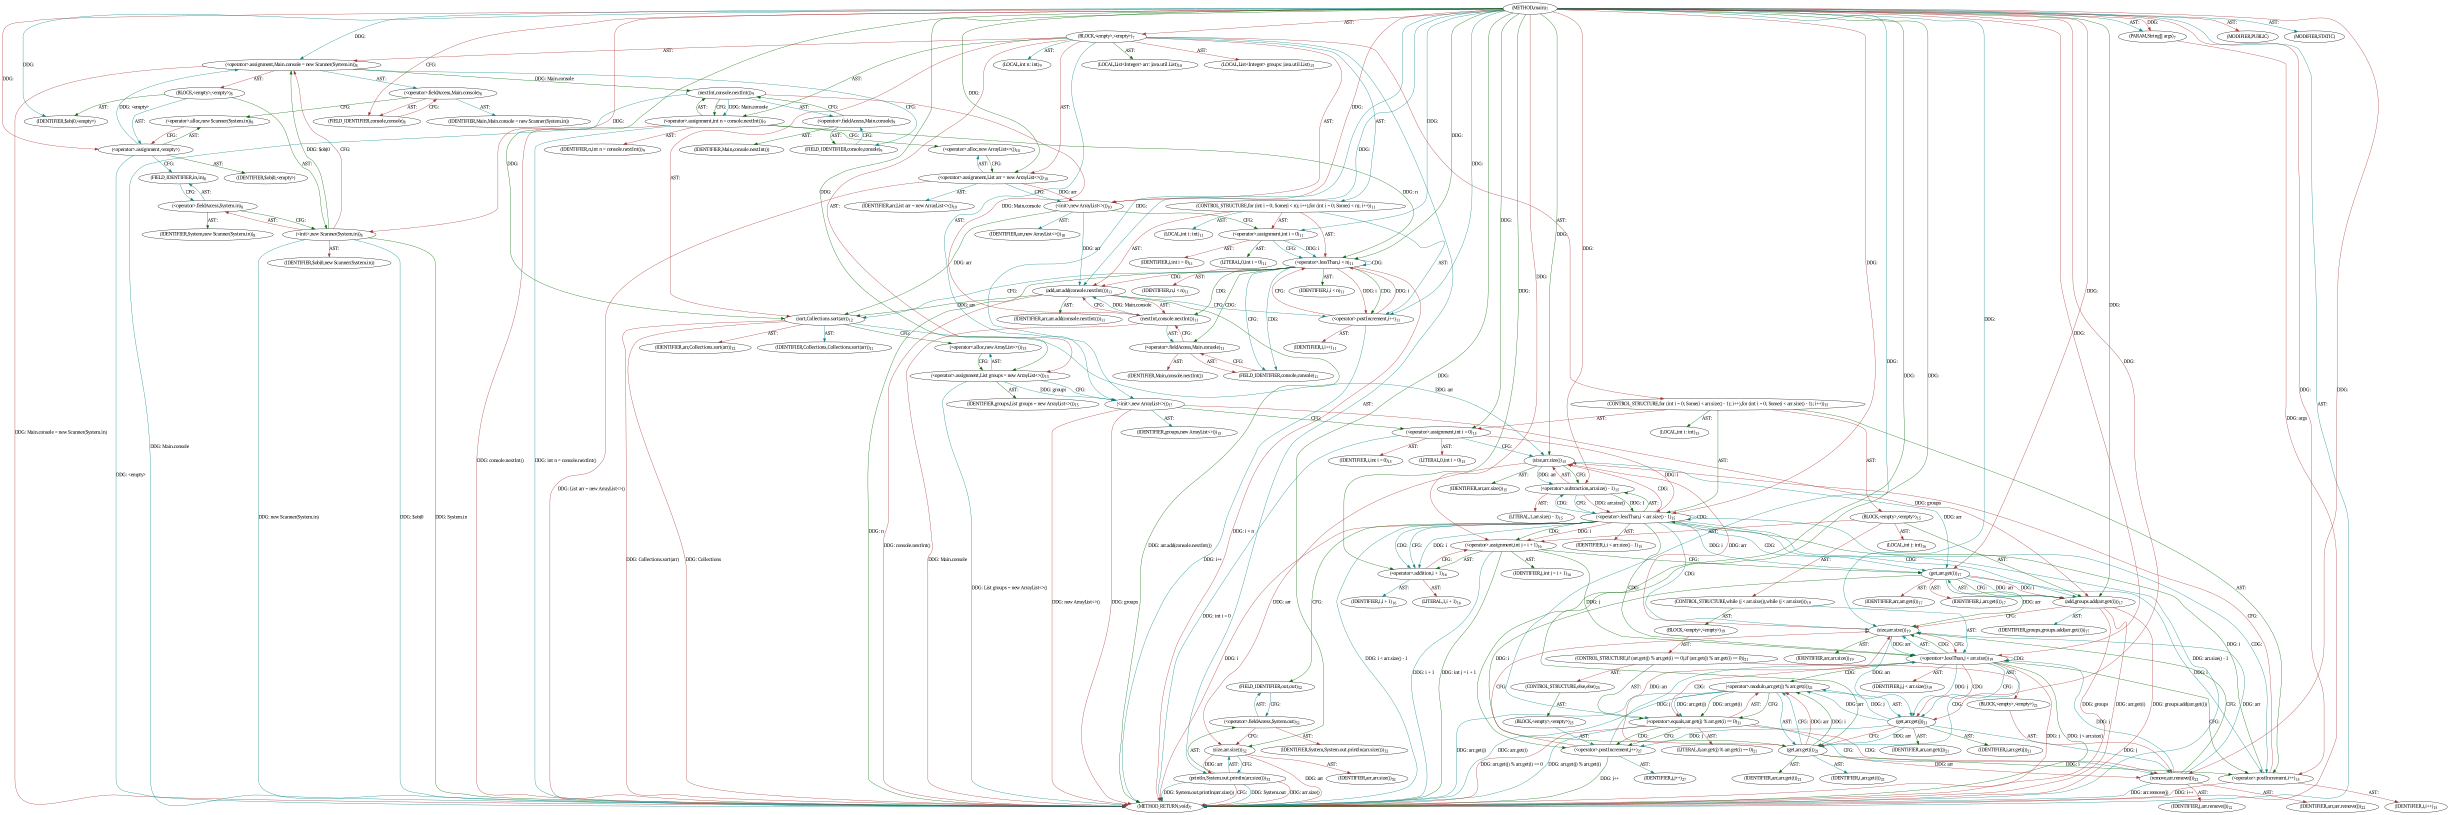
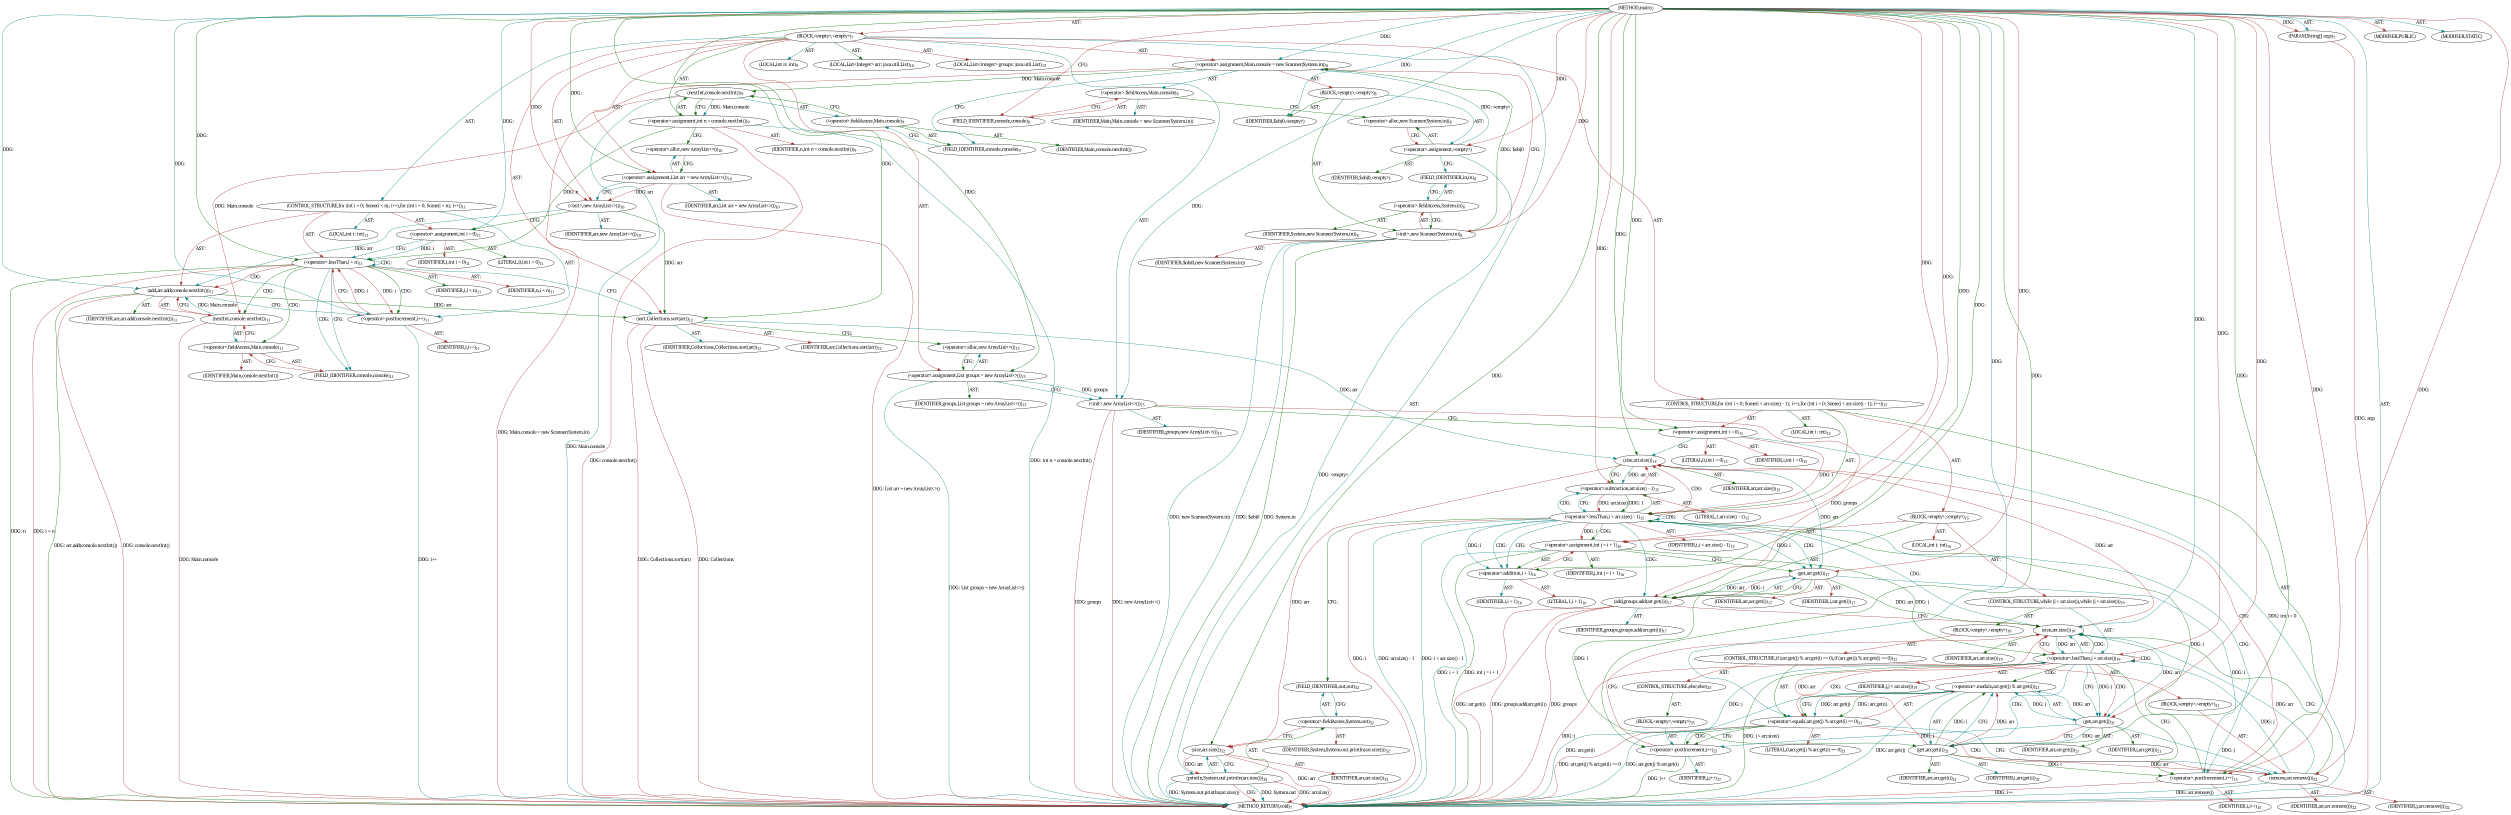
(1676, 638) -> none
